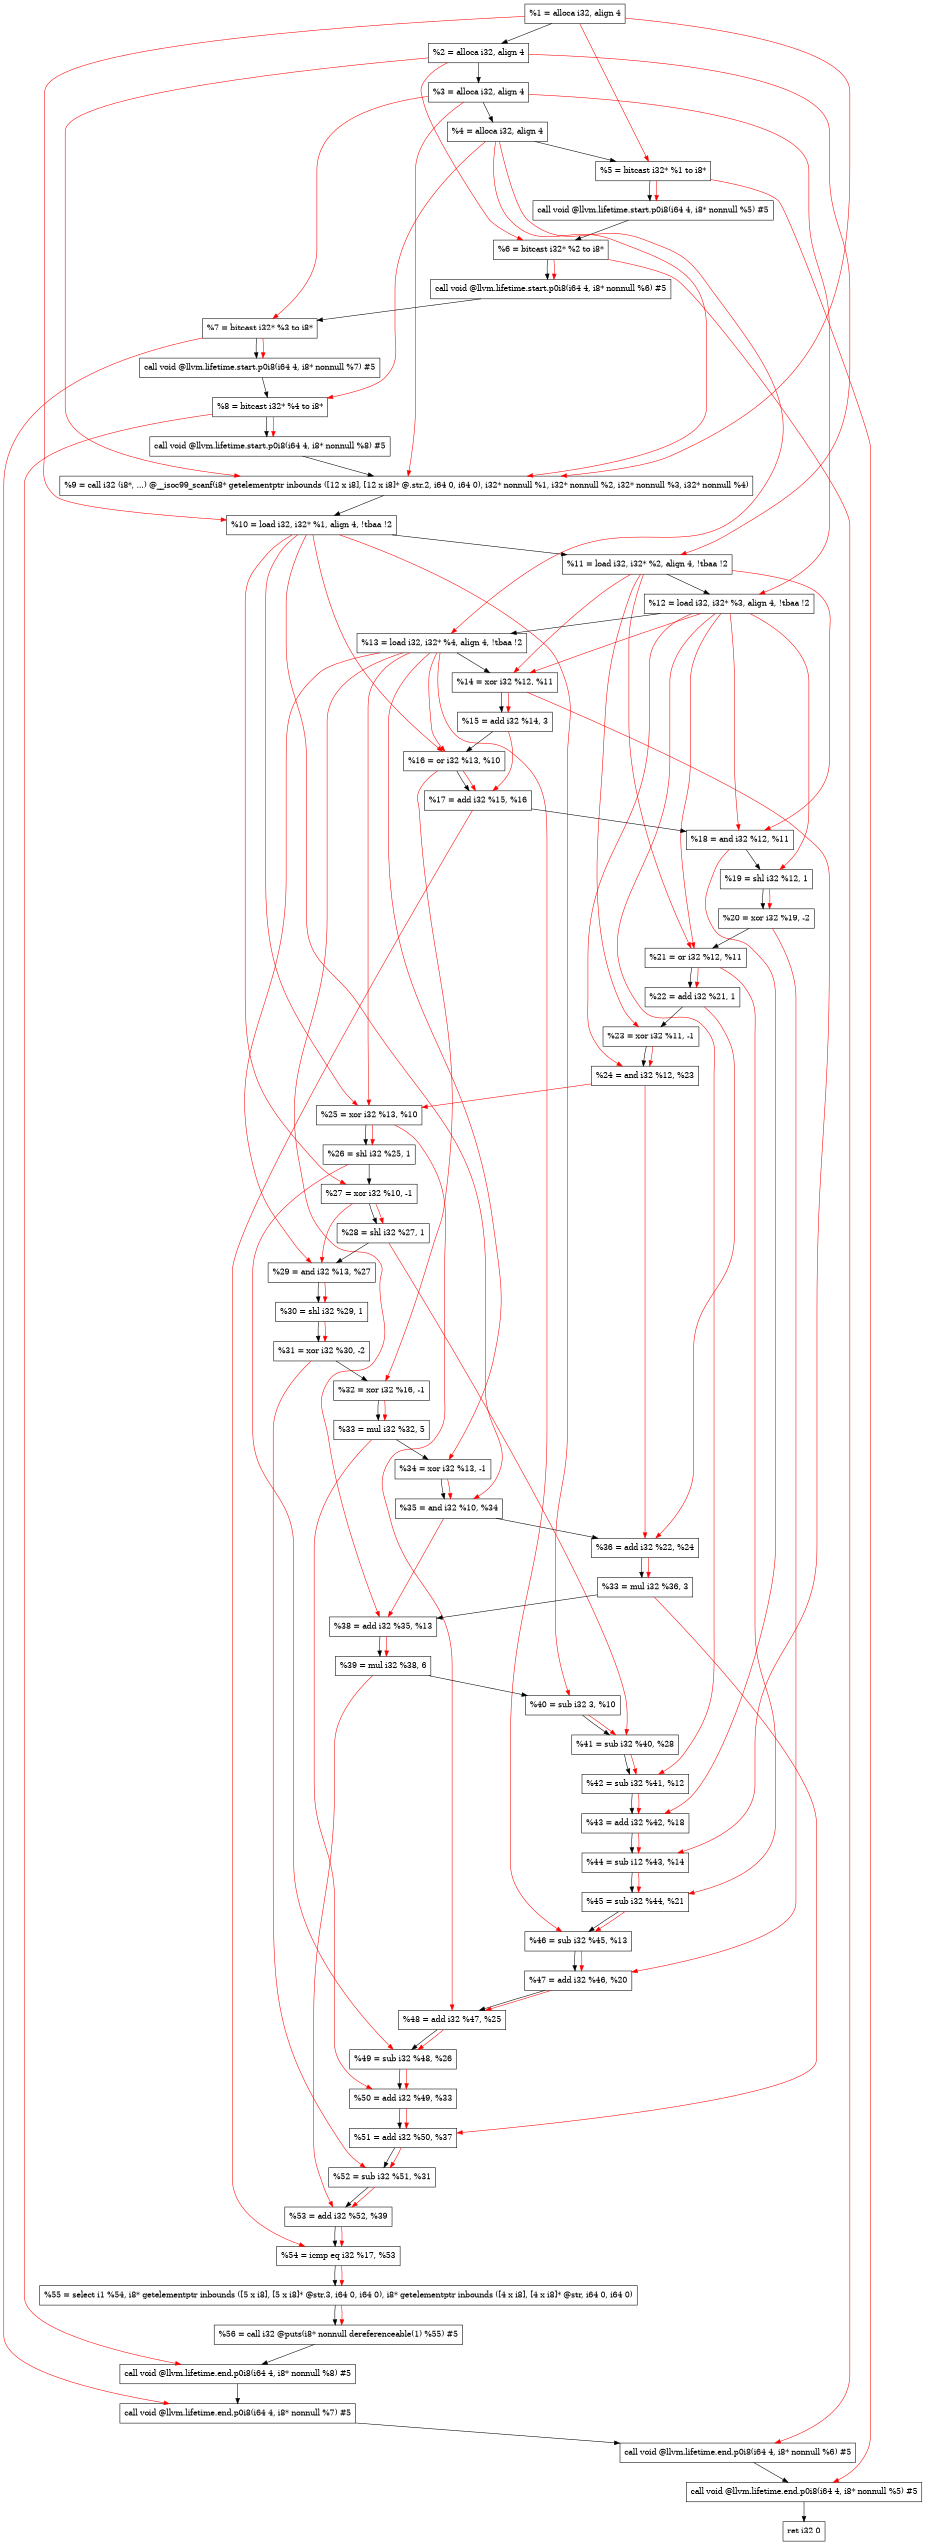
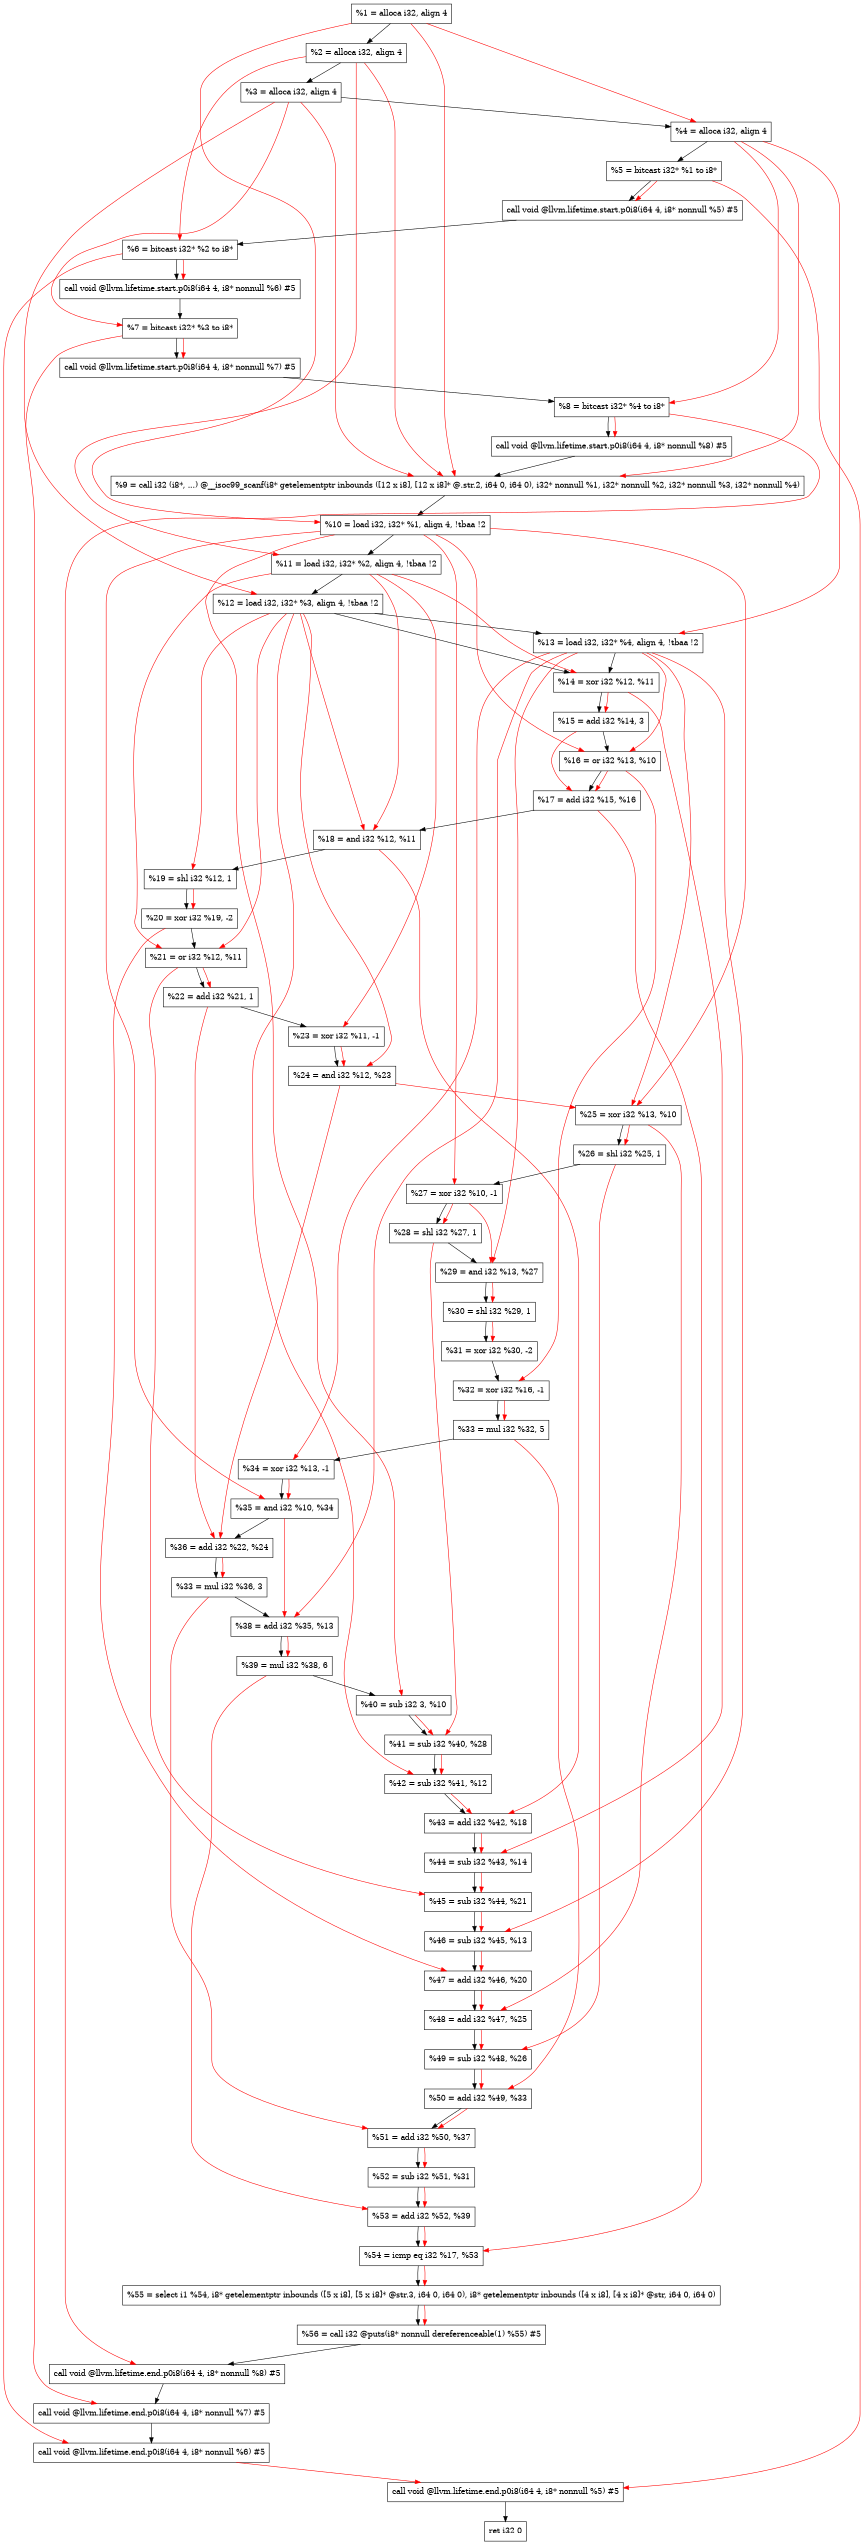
(613, 90) -> (559, 72)
(622, 640) -> (449, 642)
(273, 1768) -> none
(635, 1863) -> (478, 1863)
(768, 2471) -> (326, 2472)
